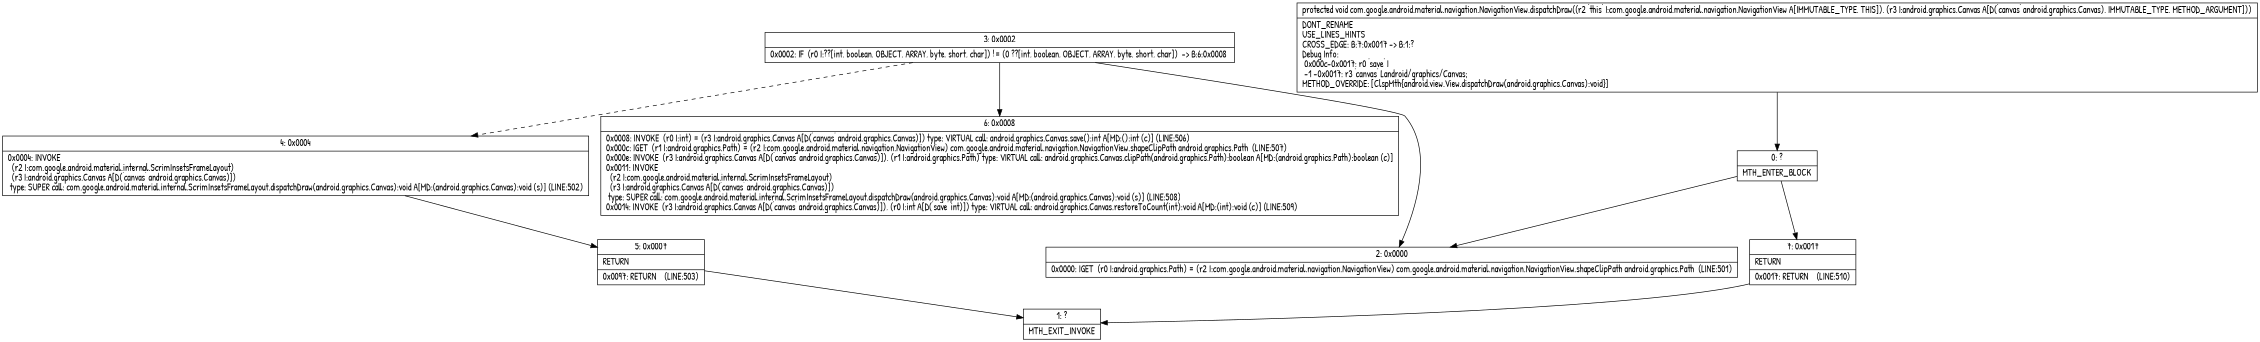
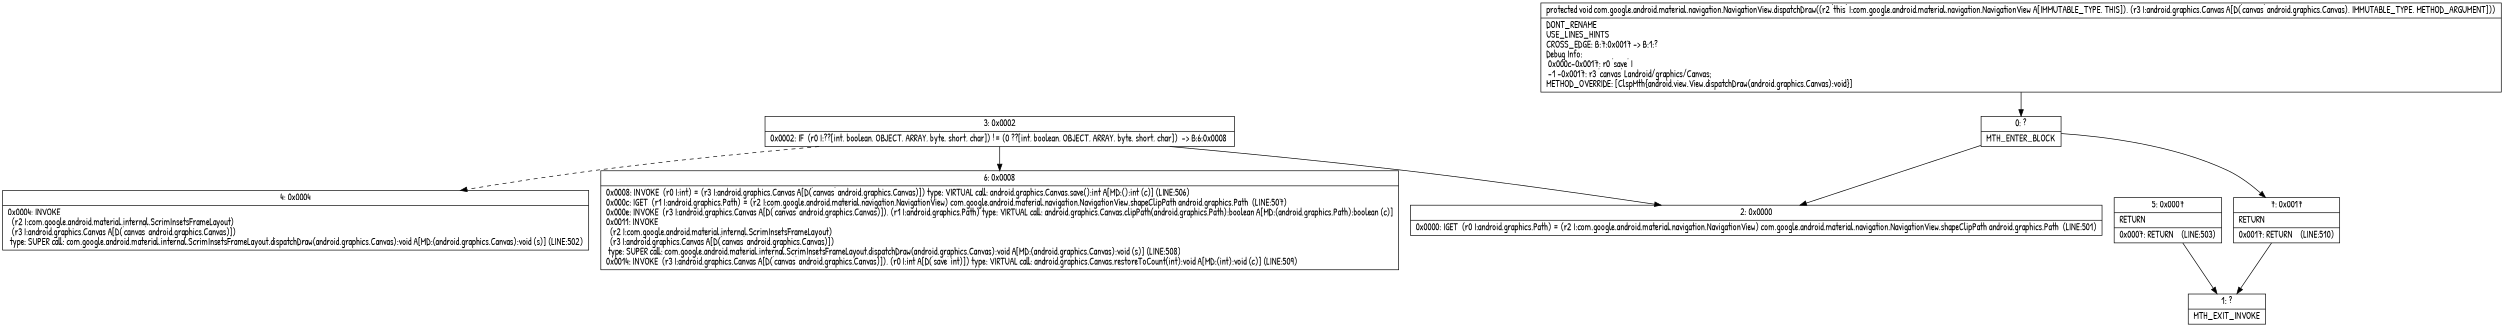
(498, 221) -> none
(651, 277) -> (2168, 235)
